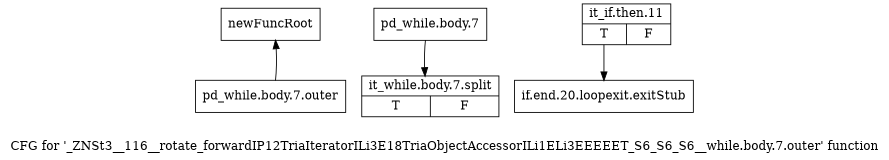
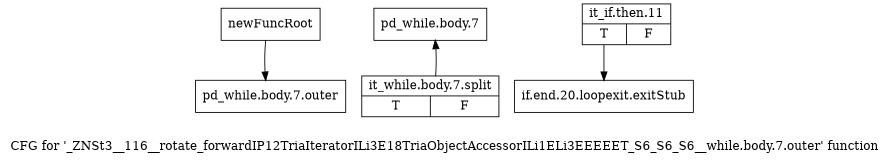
(425, 54) -> (436, 63)
(276, 65) -> (265, 56)
